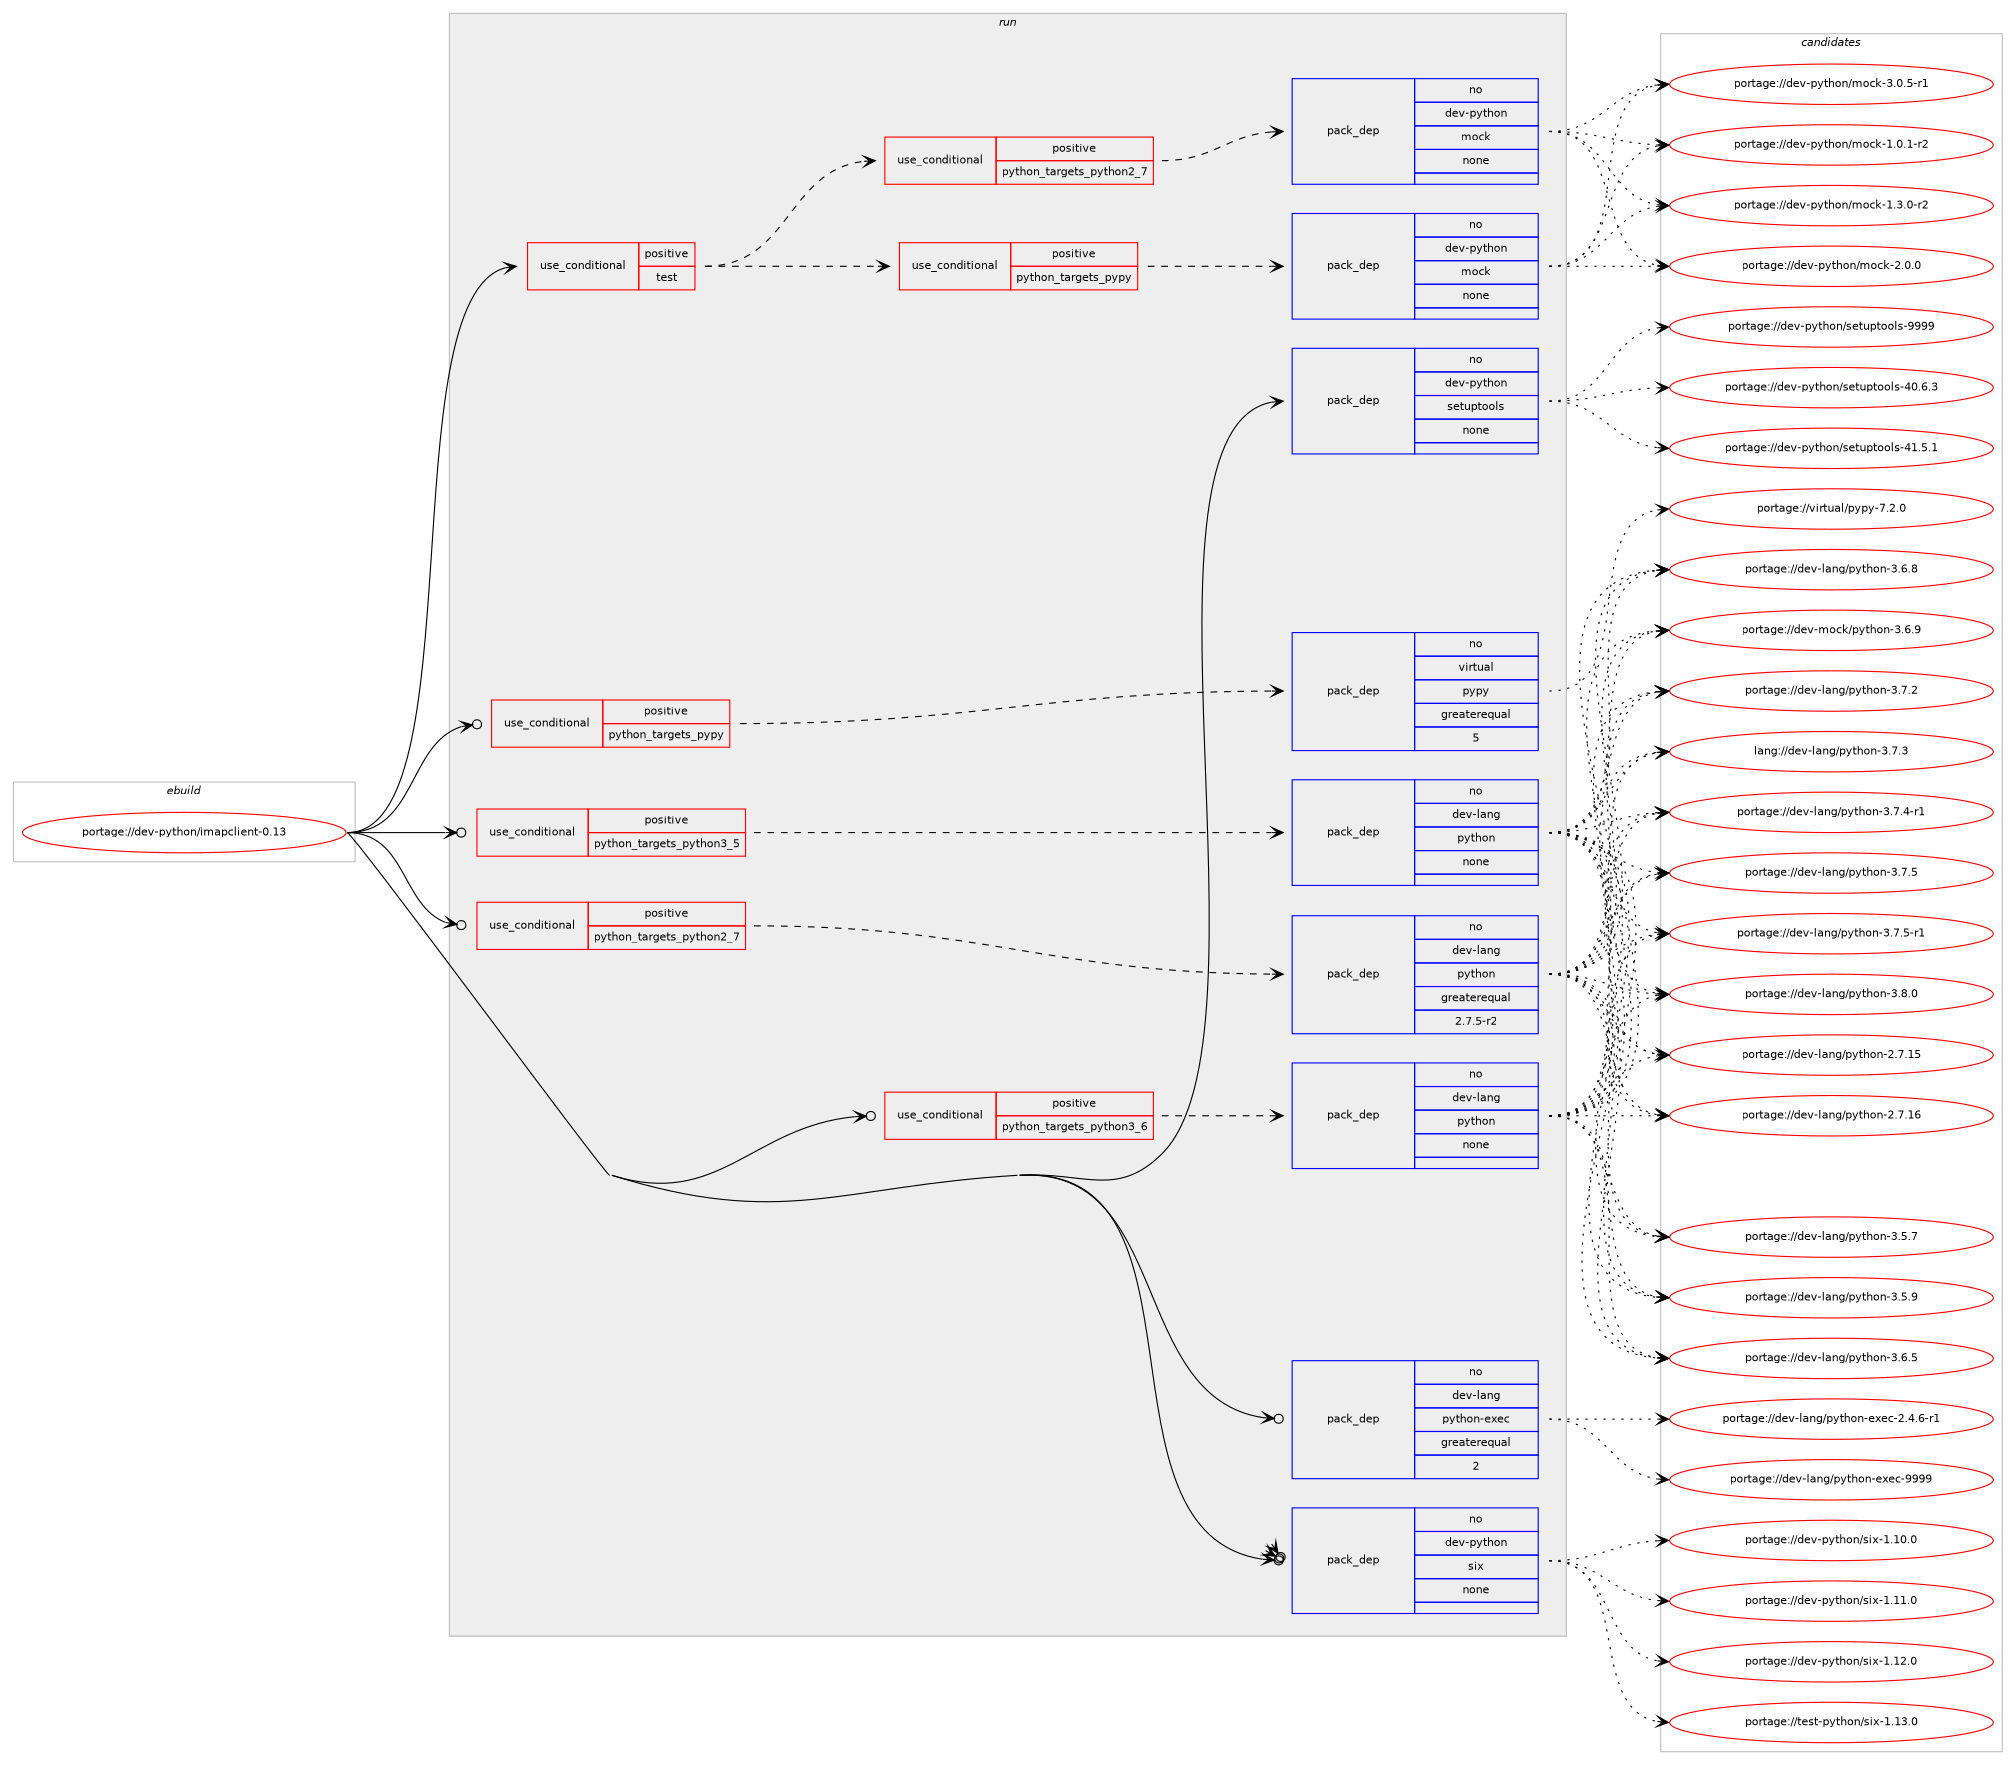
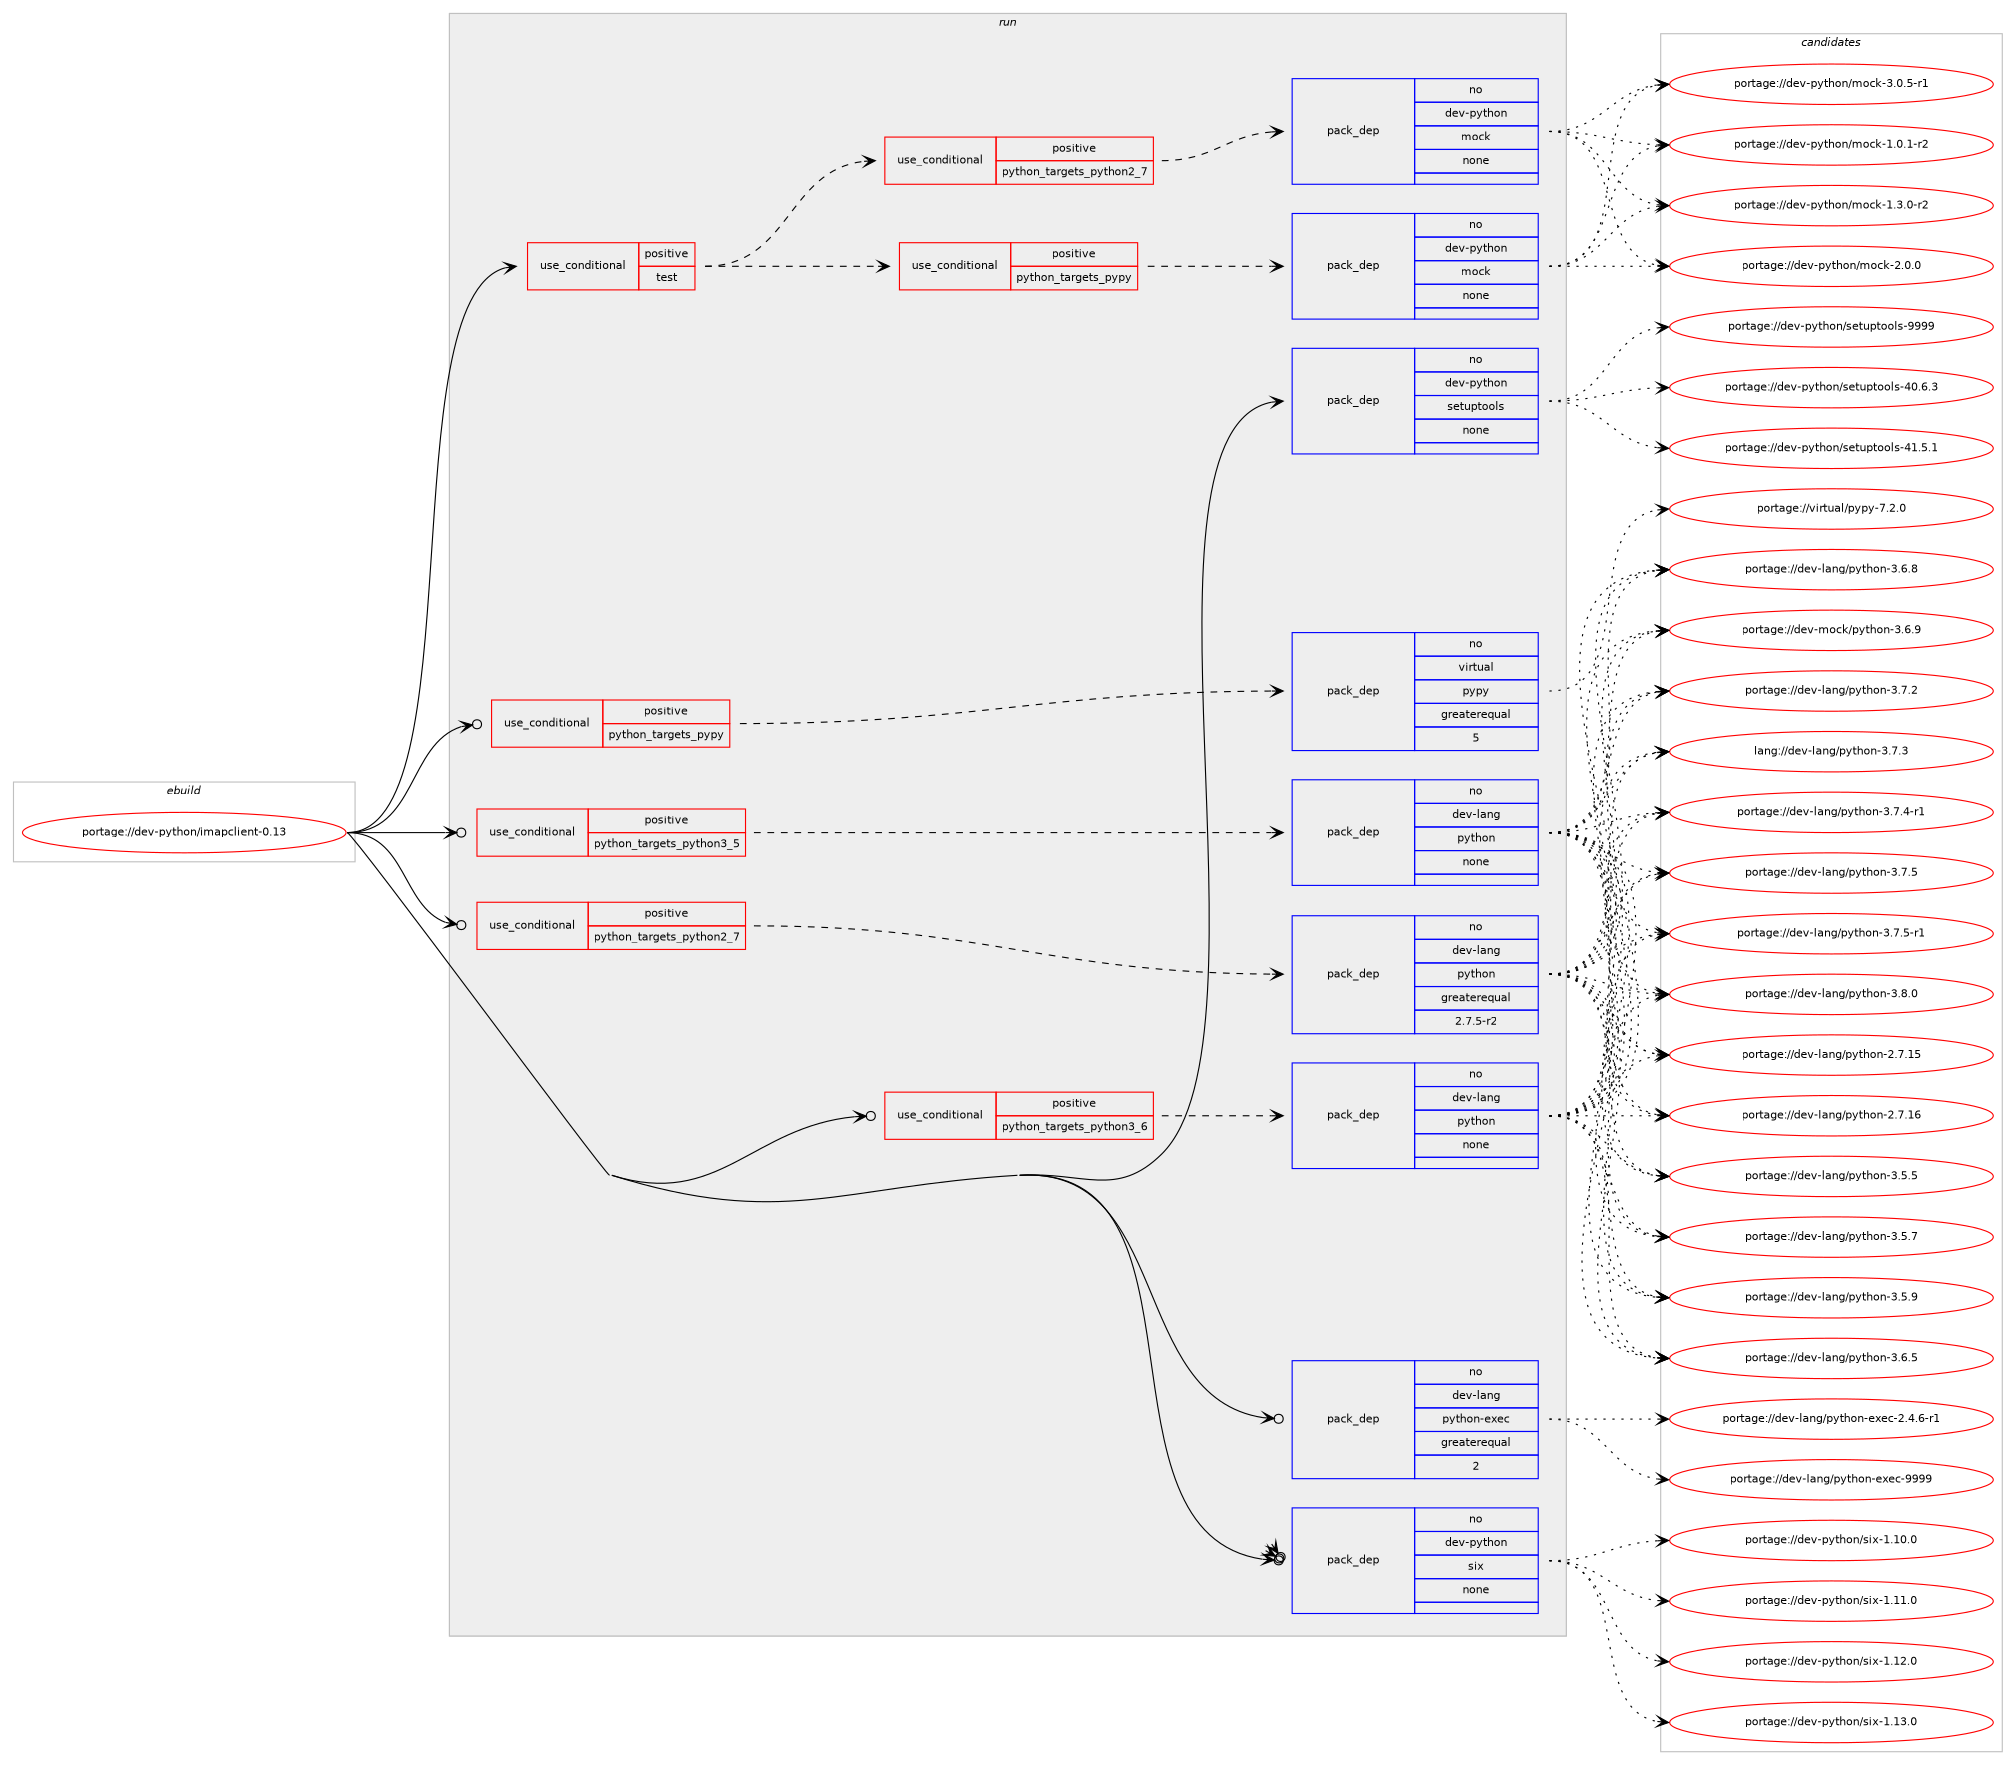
none -> (1831, 1176)
(1831, 1722) -> (1831, 1722)
